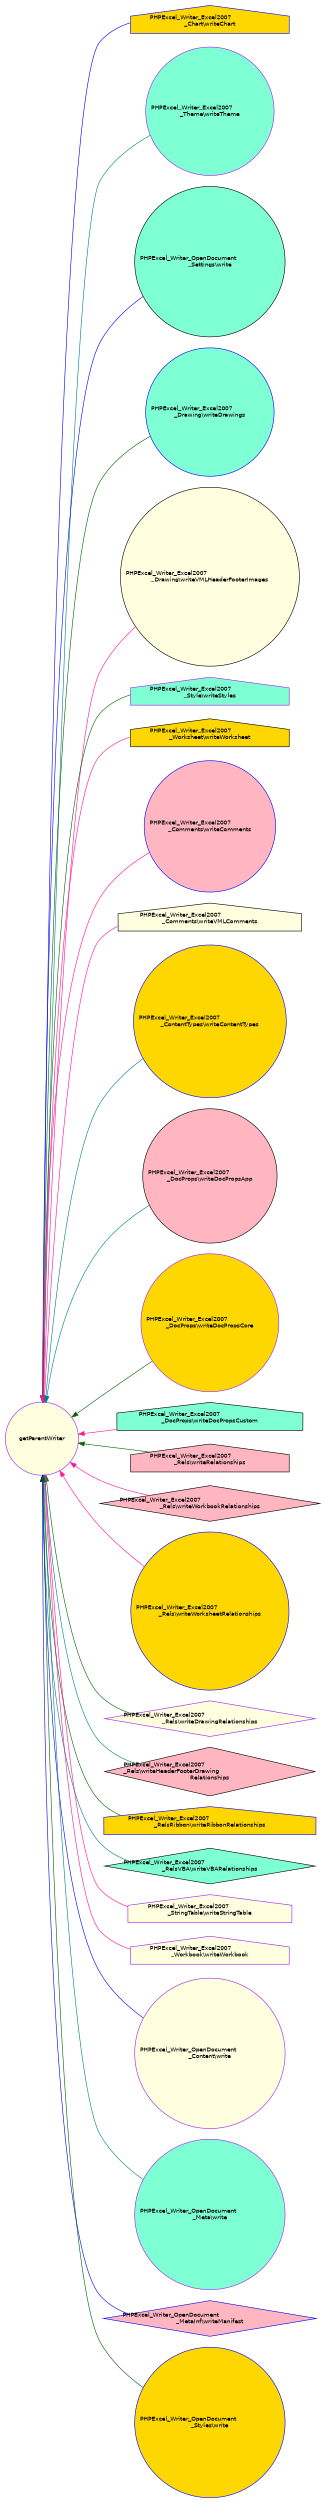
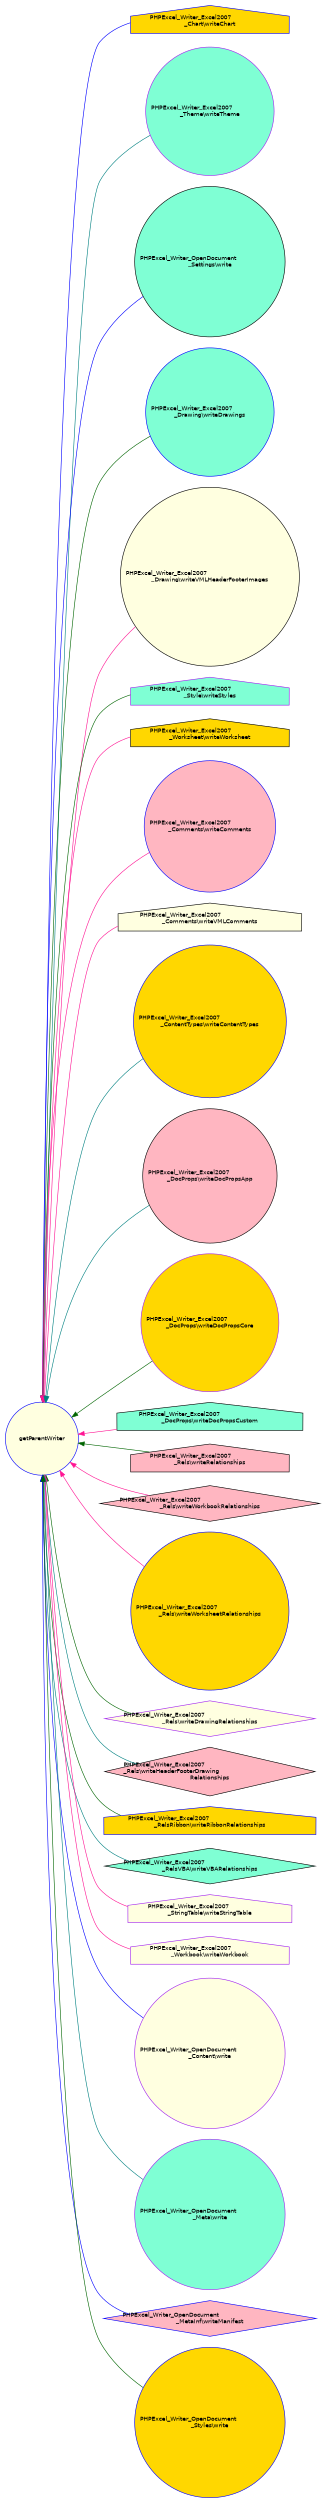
(42, 1439) -> (42, 1439)
